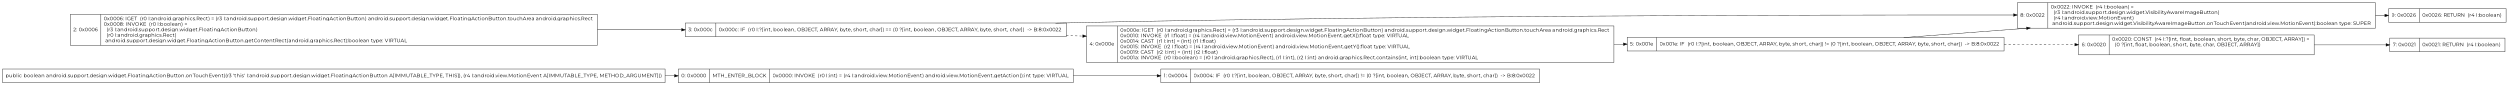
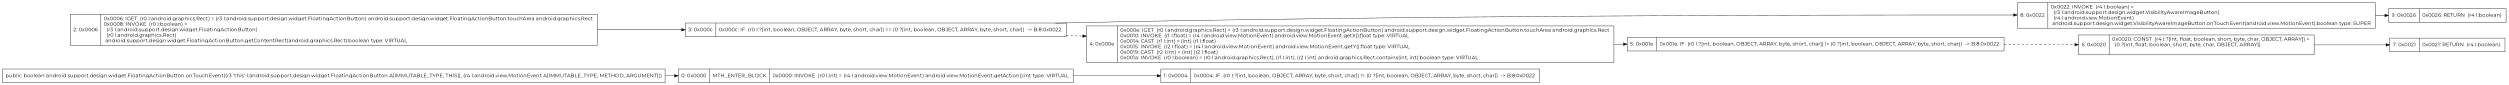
(1965, 33) -> none
